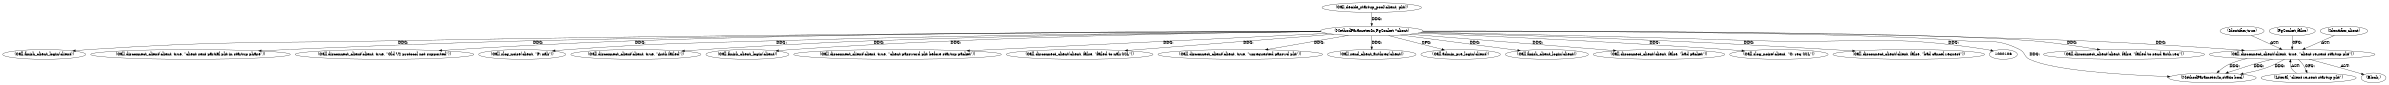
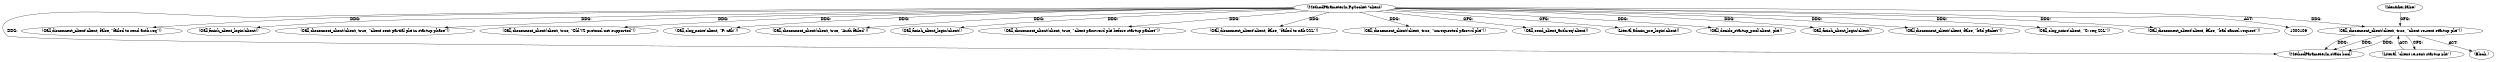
(1372, 18) -> (1550, 17)
(2242, 31) -> none
(2292, 31) -> (2400, 8)
(2344, 31) -> none
(1378, 43) -> (1469, 19)
(1954, 43) -> (2249, 19)
(1461, 54) -> (1648, 31)
